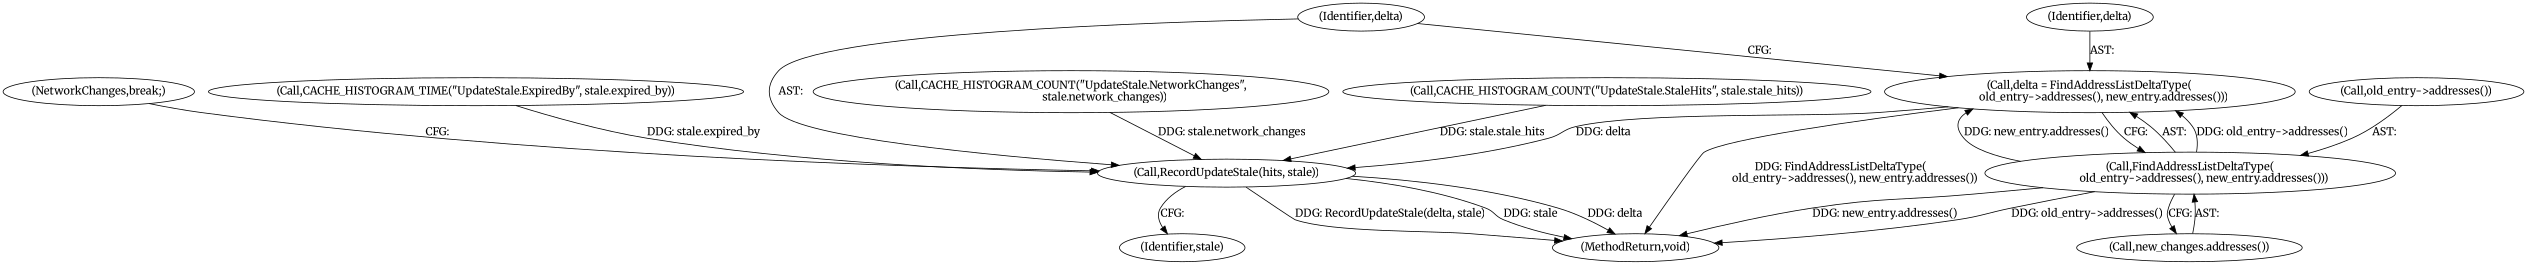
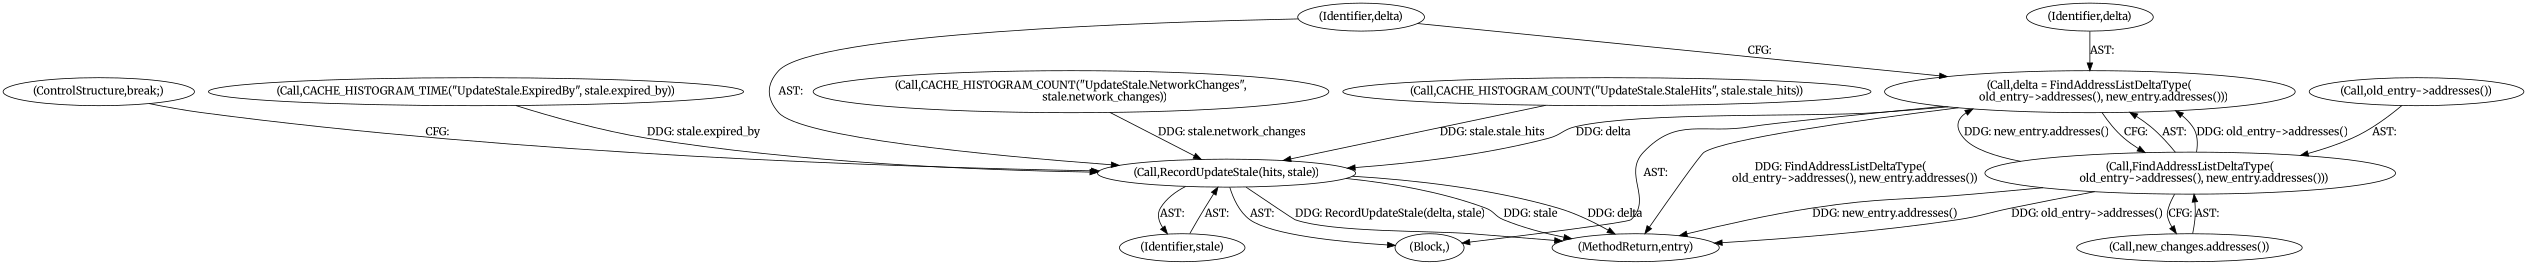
(99, 92) -> (99, 92)
none -> (1202, 213)
(1174, 214) -> (1174, 214)
none -> (1430, 248)
(1636, 248) -> (1636, 248)
